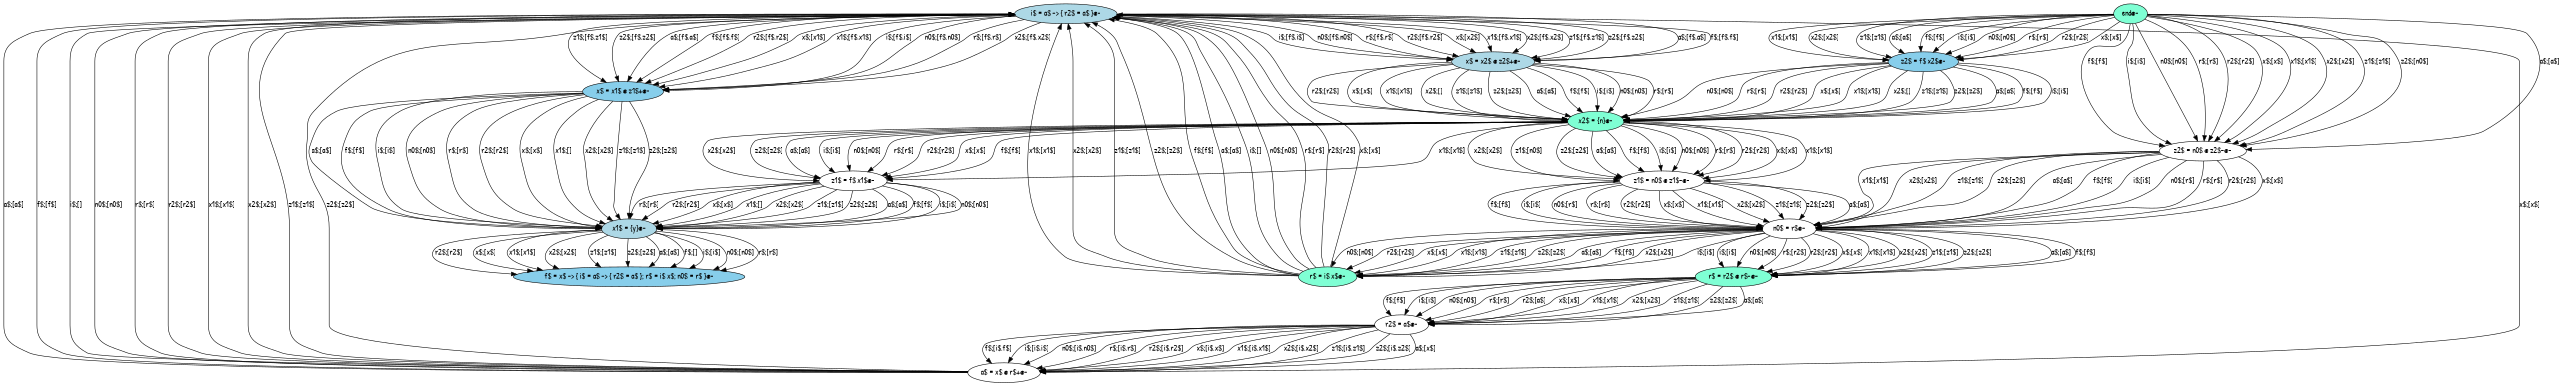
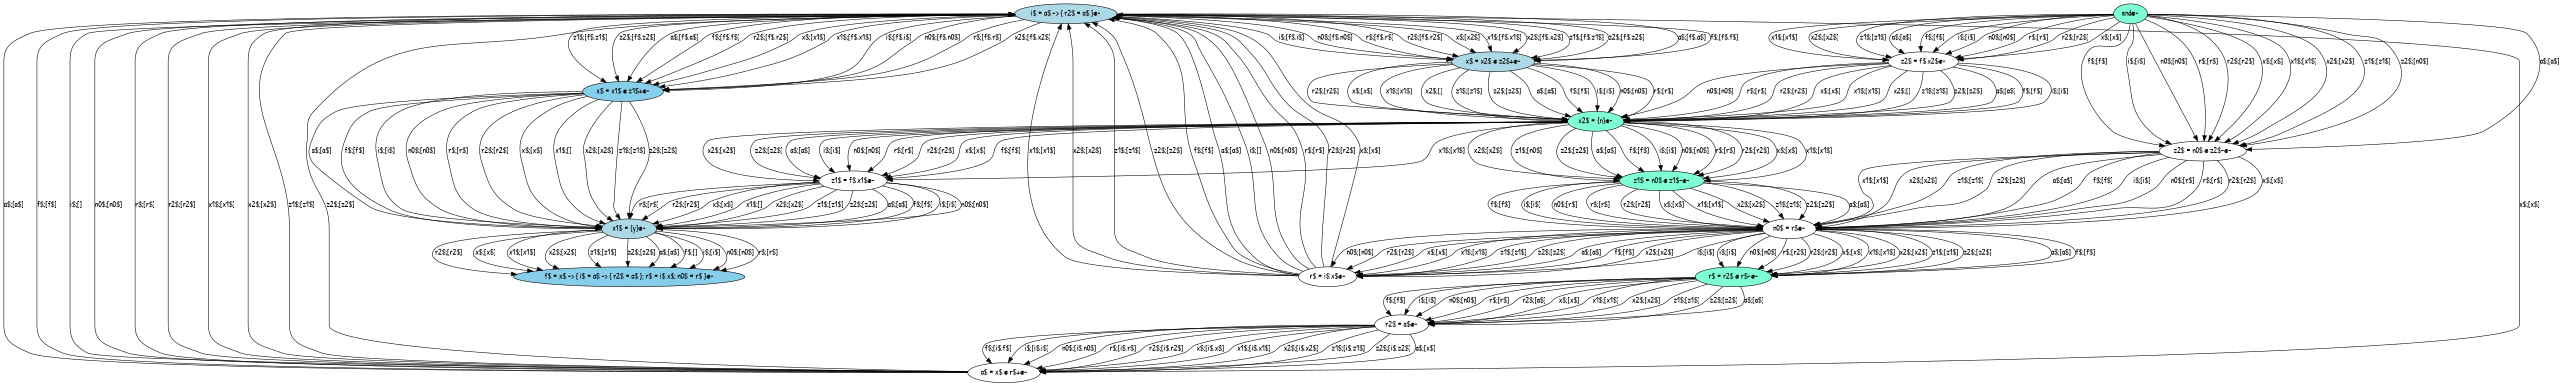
(1923, 62) -> (1923, 62)
(1662, 181) -> (1662, 181)
(1328, 277) -> (1328, 277)
